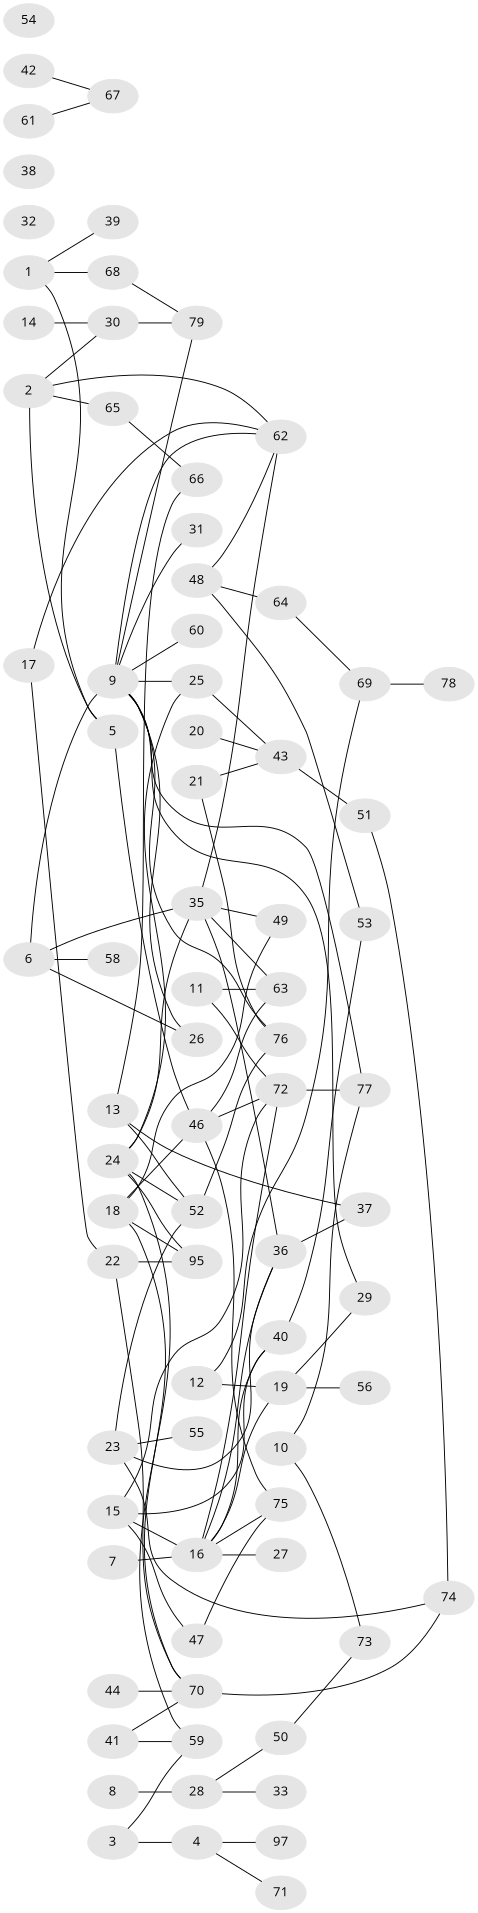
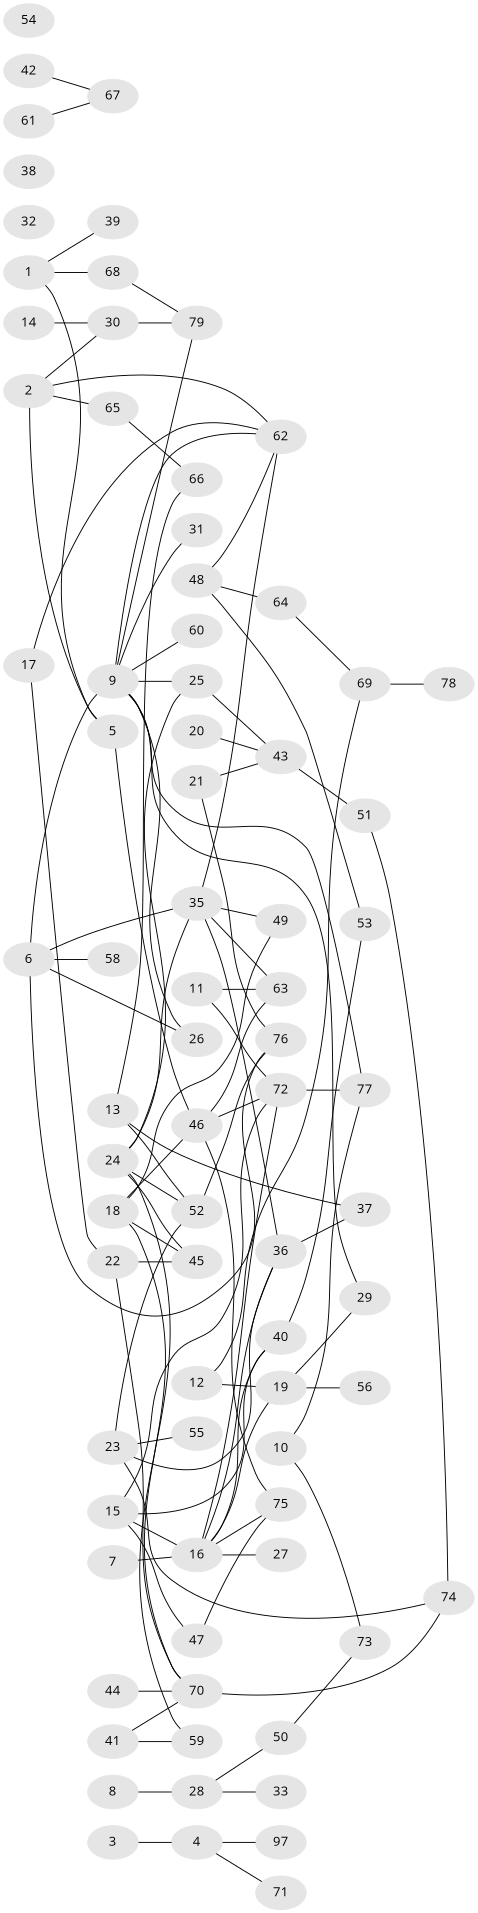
(157, 898) -> (105, 1300)
(197, 1262) -> (197, 1262)
(152, 1798) -> none
